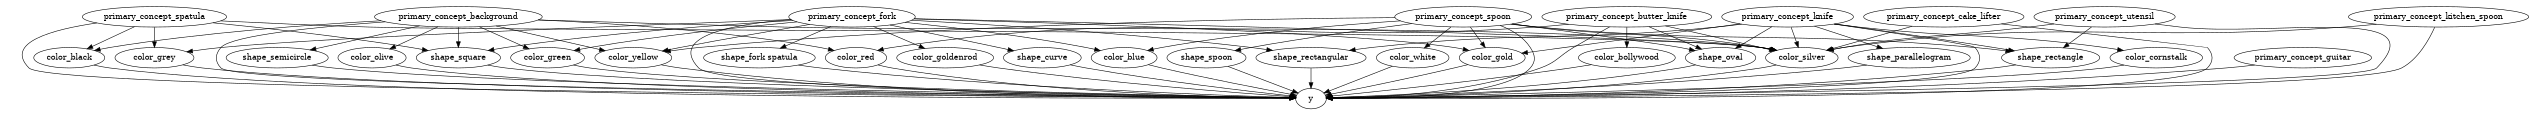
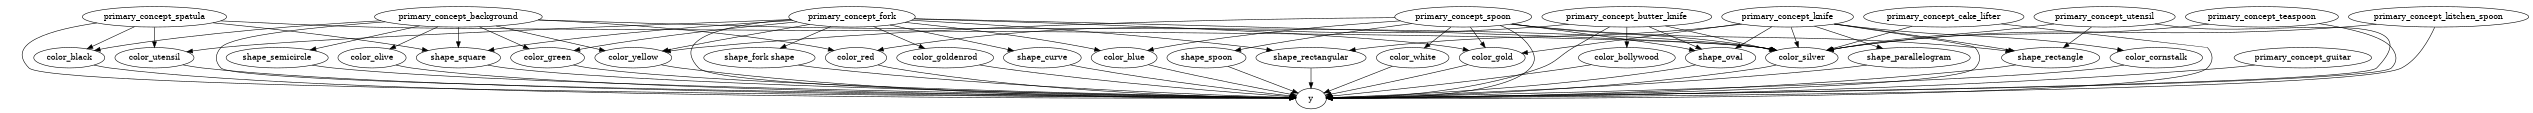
none -> (2262, 17)
(154, 58) -> (154, 58)
(759, 58) -> (759, 58)
